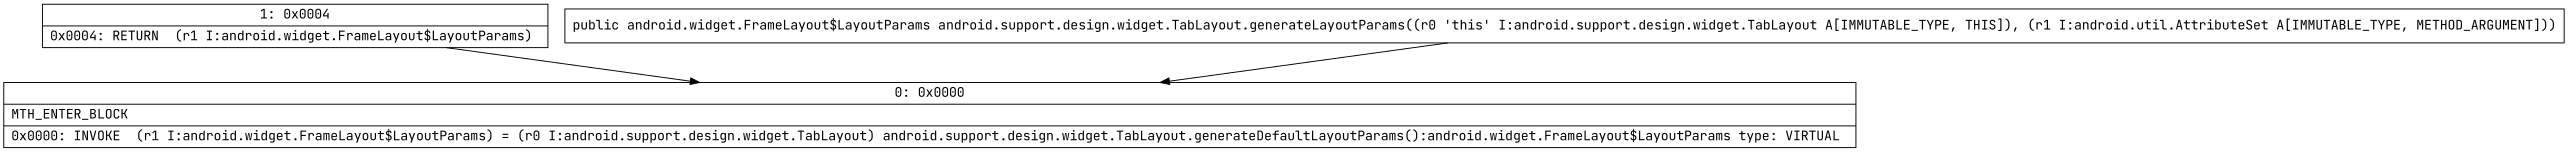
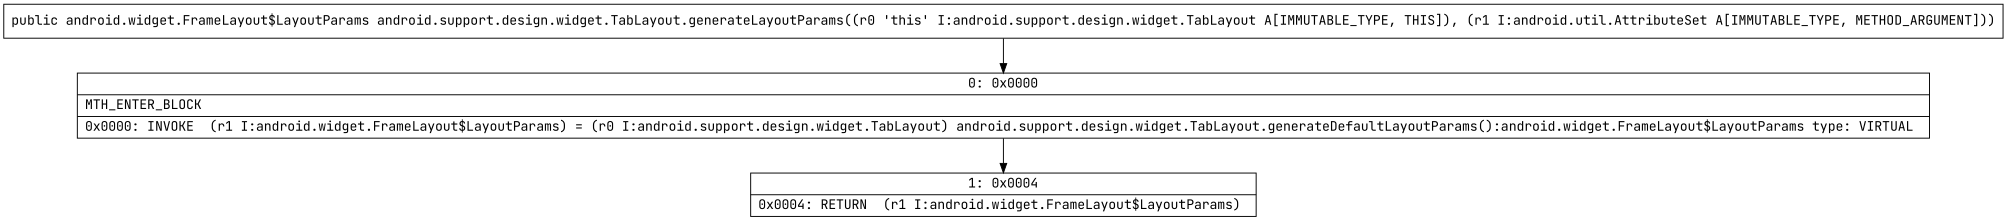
(568, 64) -> (1003, 151)
